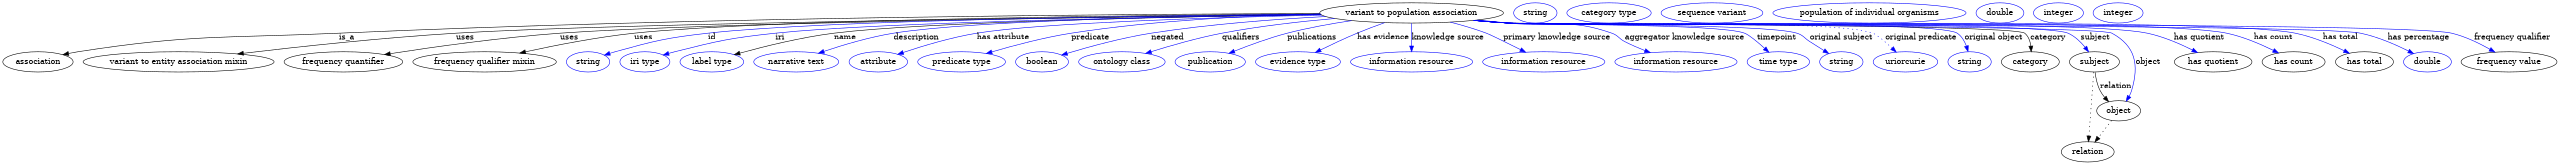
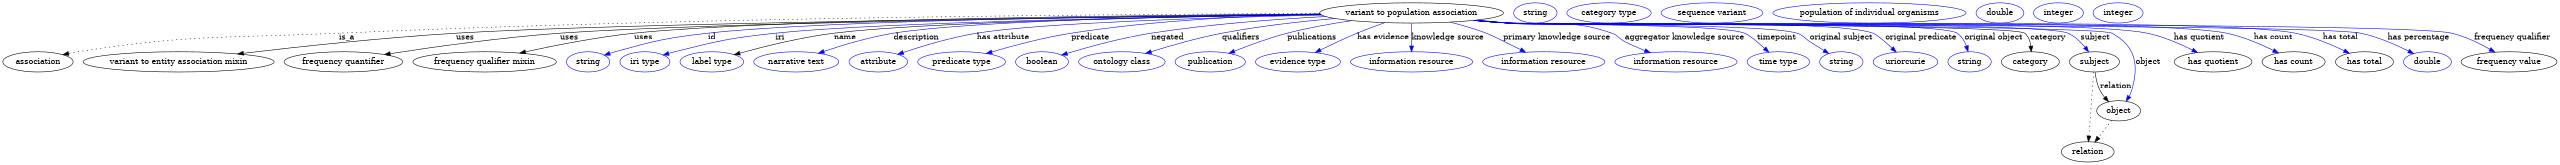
(600, 24) -> (600, 24)
(1686, 24) -> (1686, 24)
